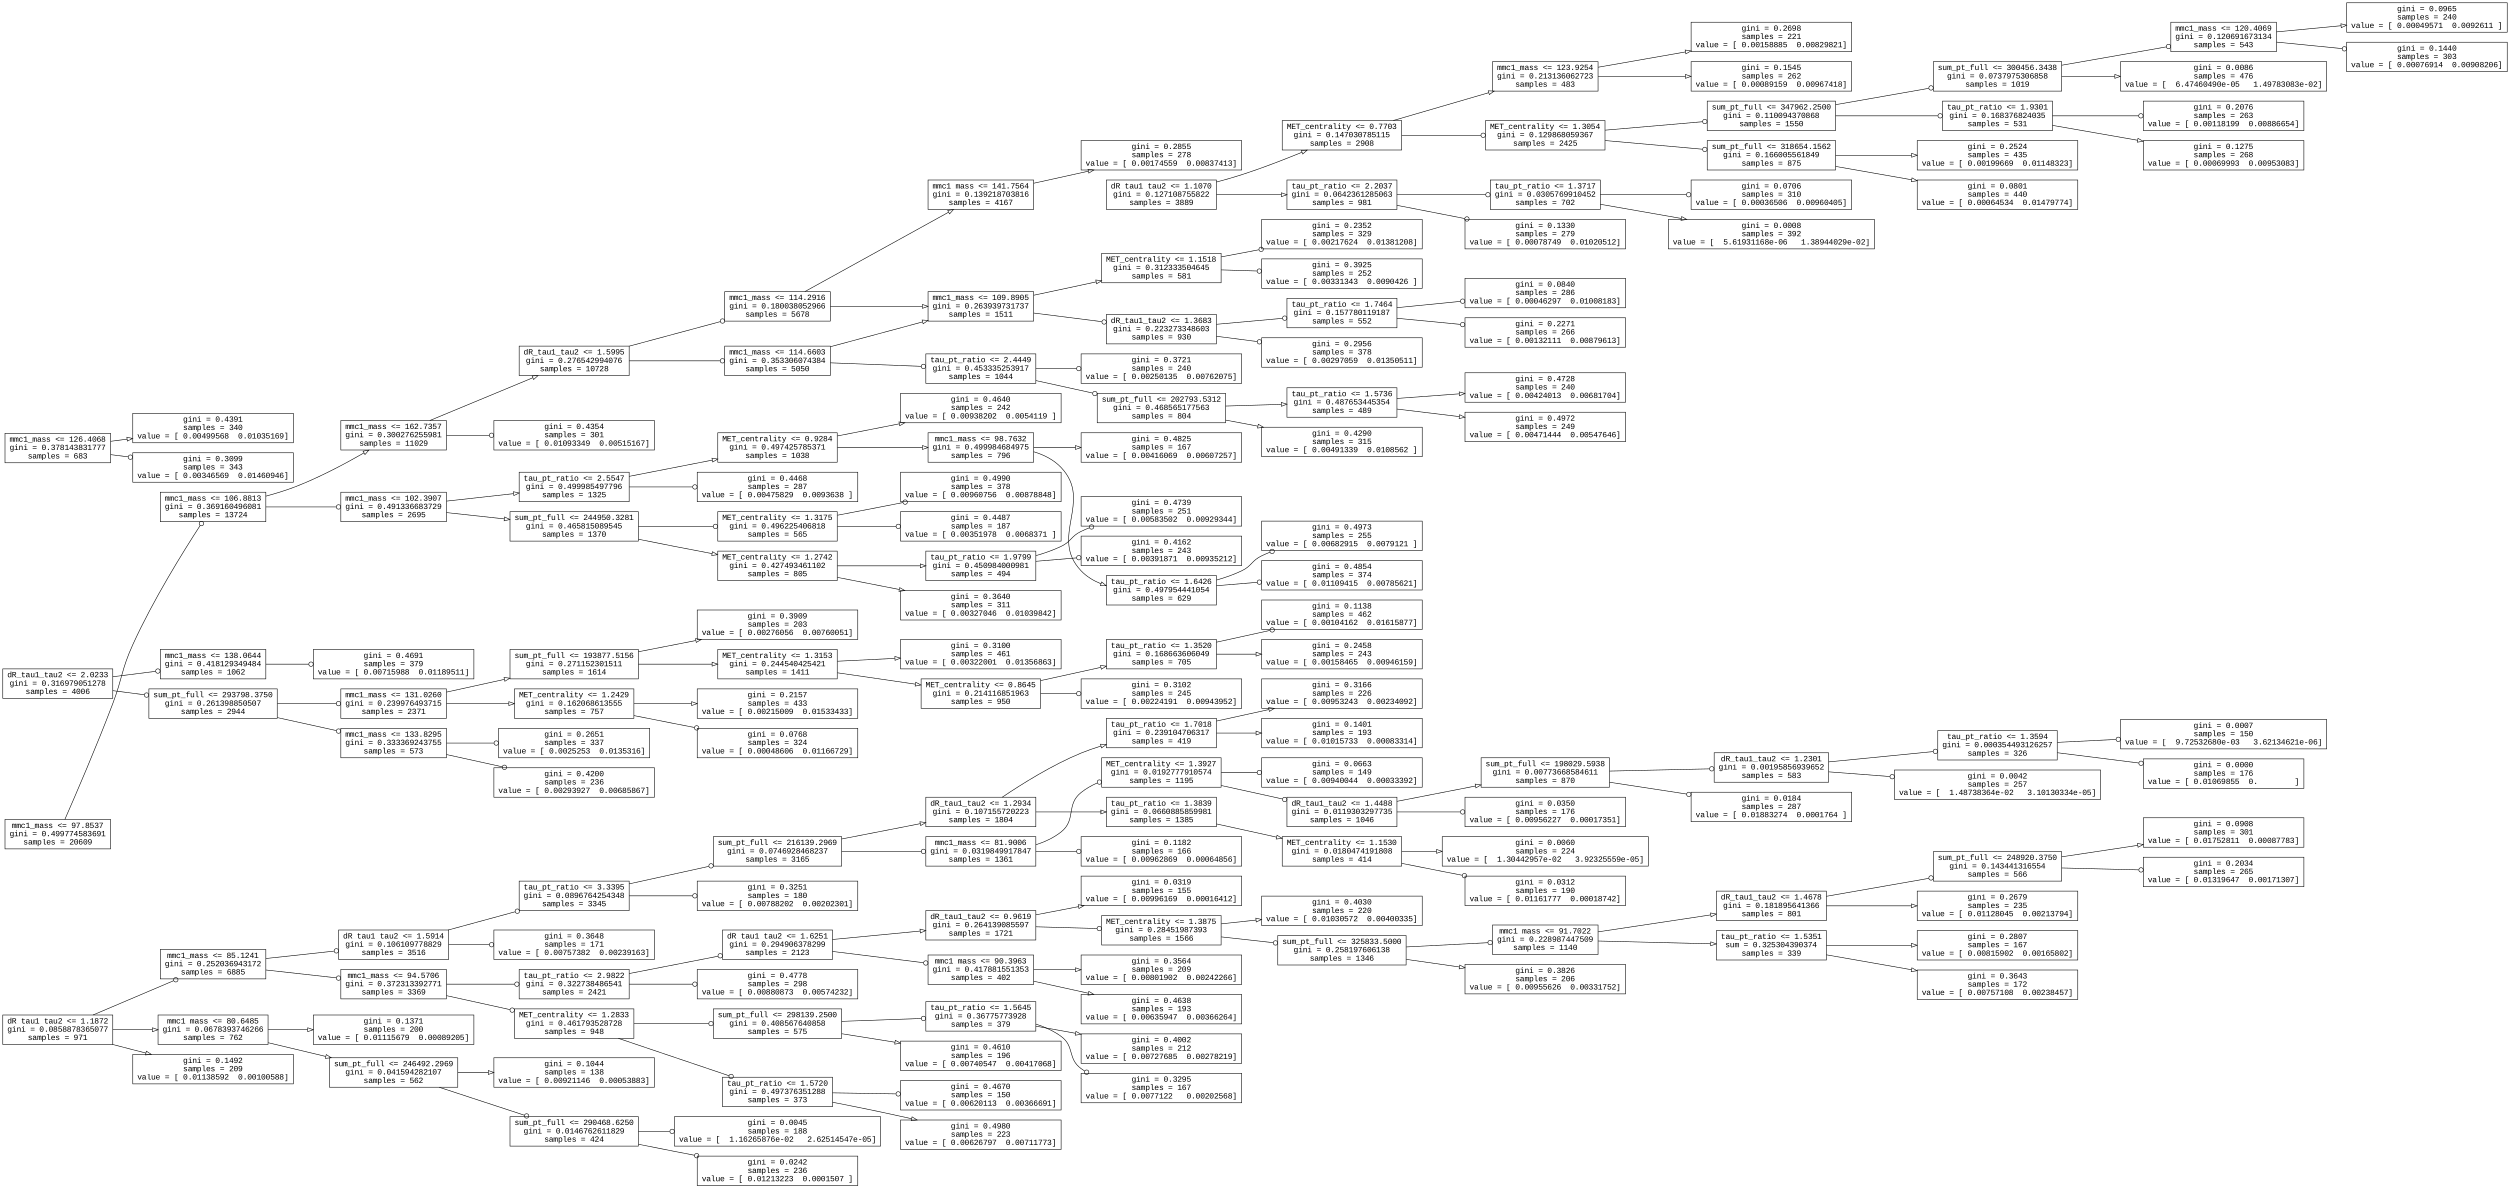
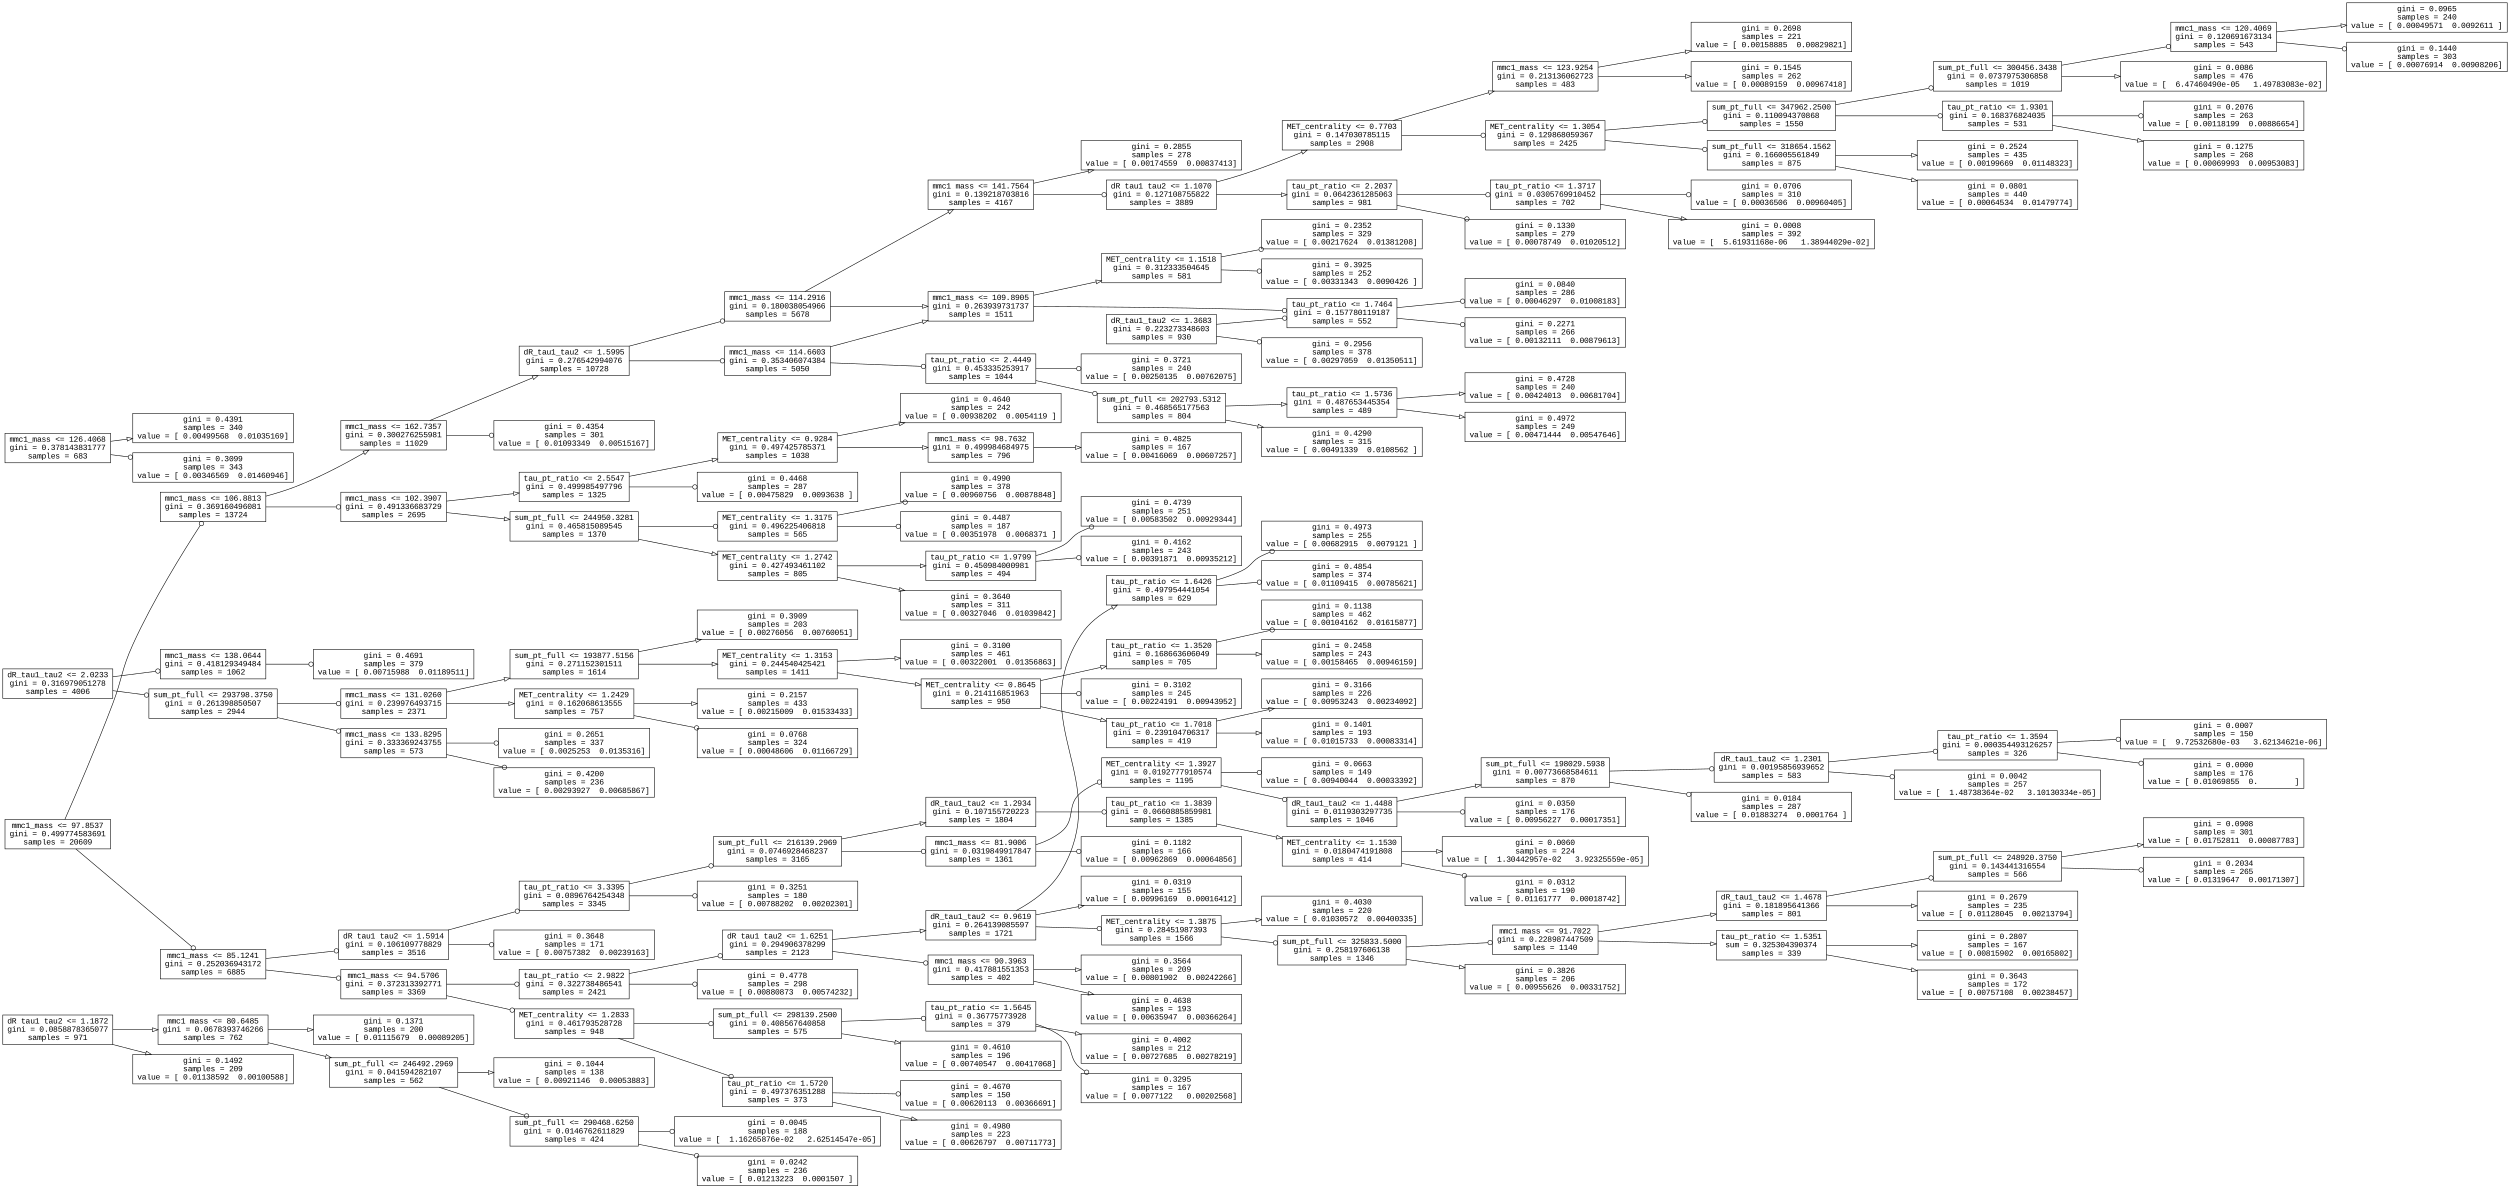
none -> (1068, 195)
(778, 306) -> (778, 306)
(1068, 317) -> (1158, 308)
(778, 361) -> (778, 361)
(1072, 515) -> (1072, 762)
(1050, 768) -> (1071, 713)
(1067, 812) -> (1067, 812)
(133, 998) -> (134, 898)
